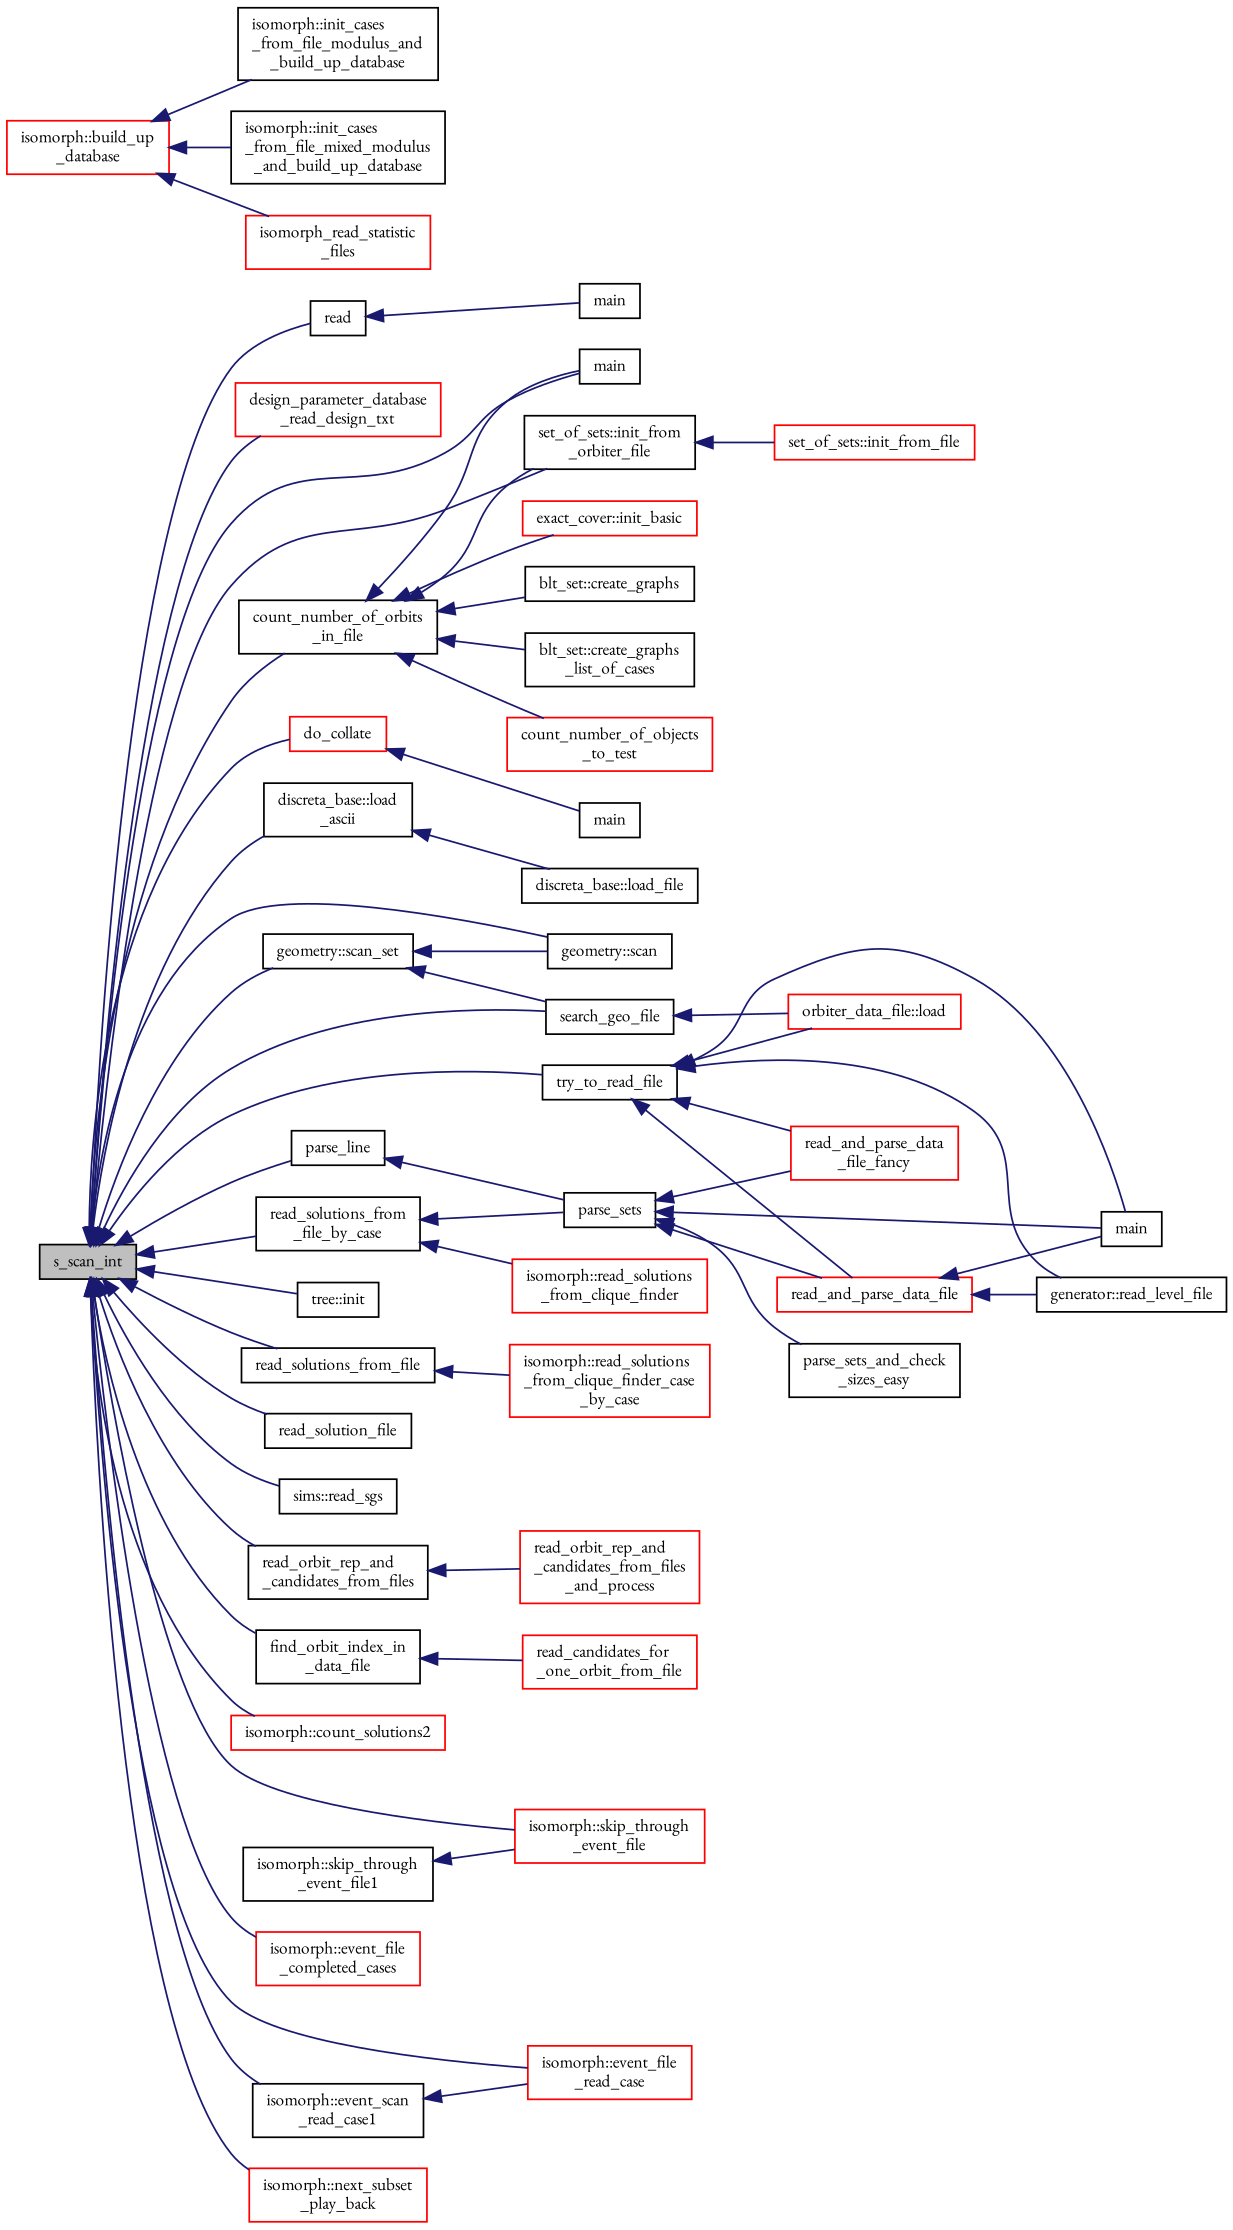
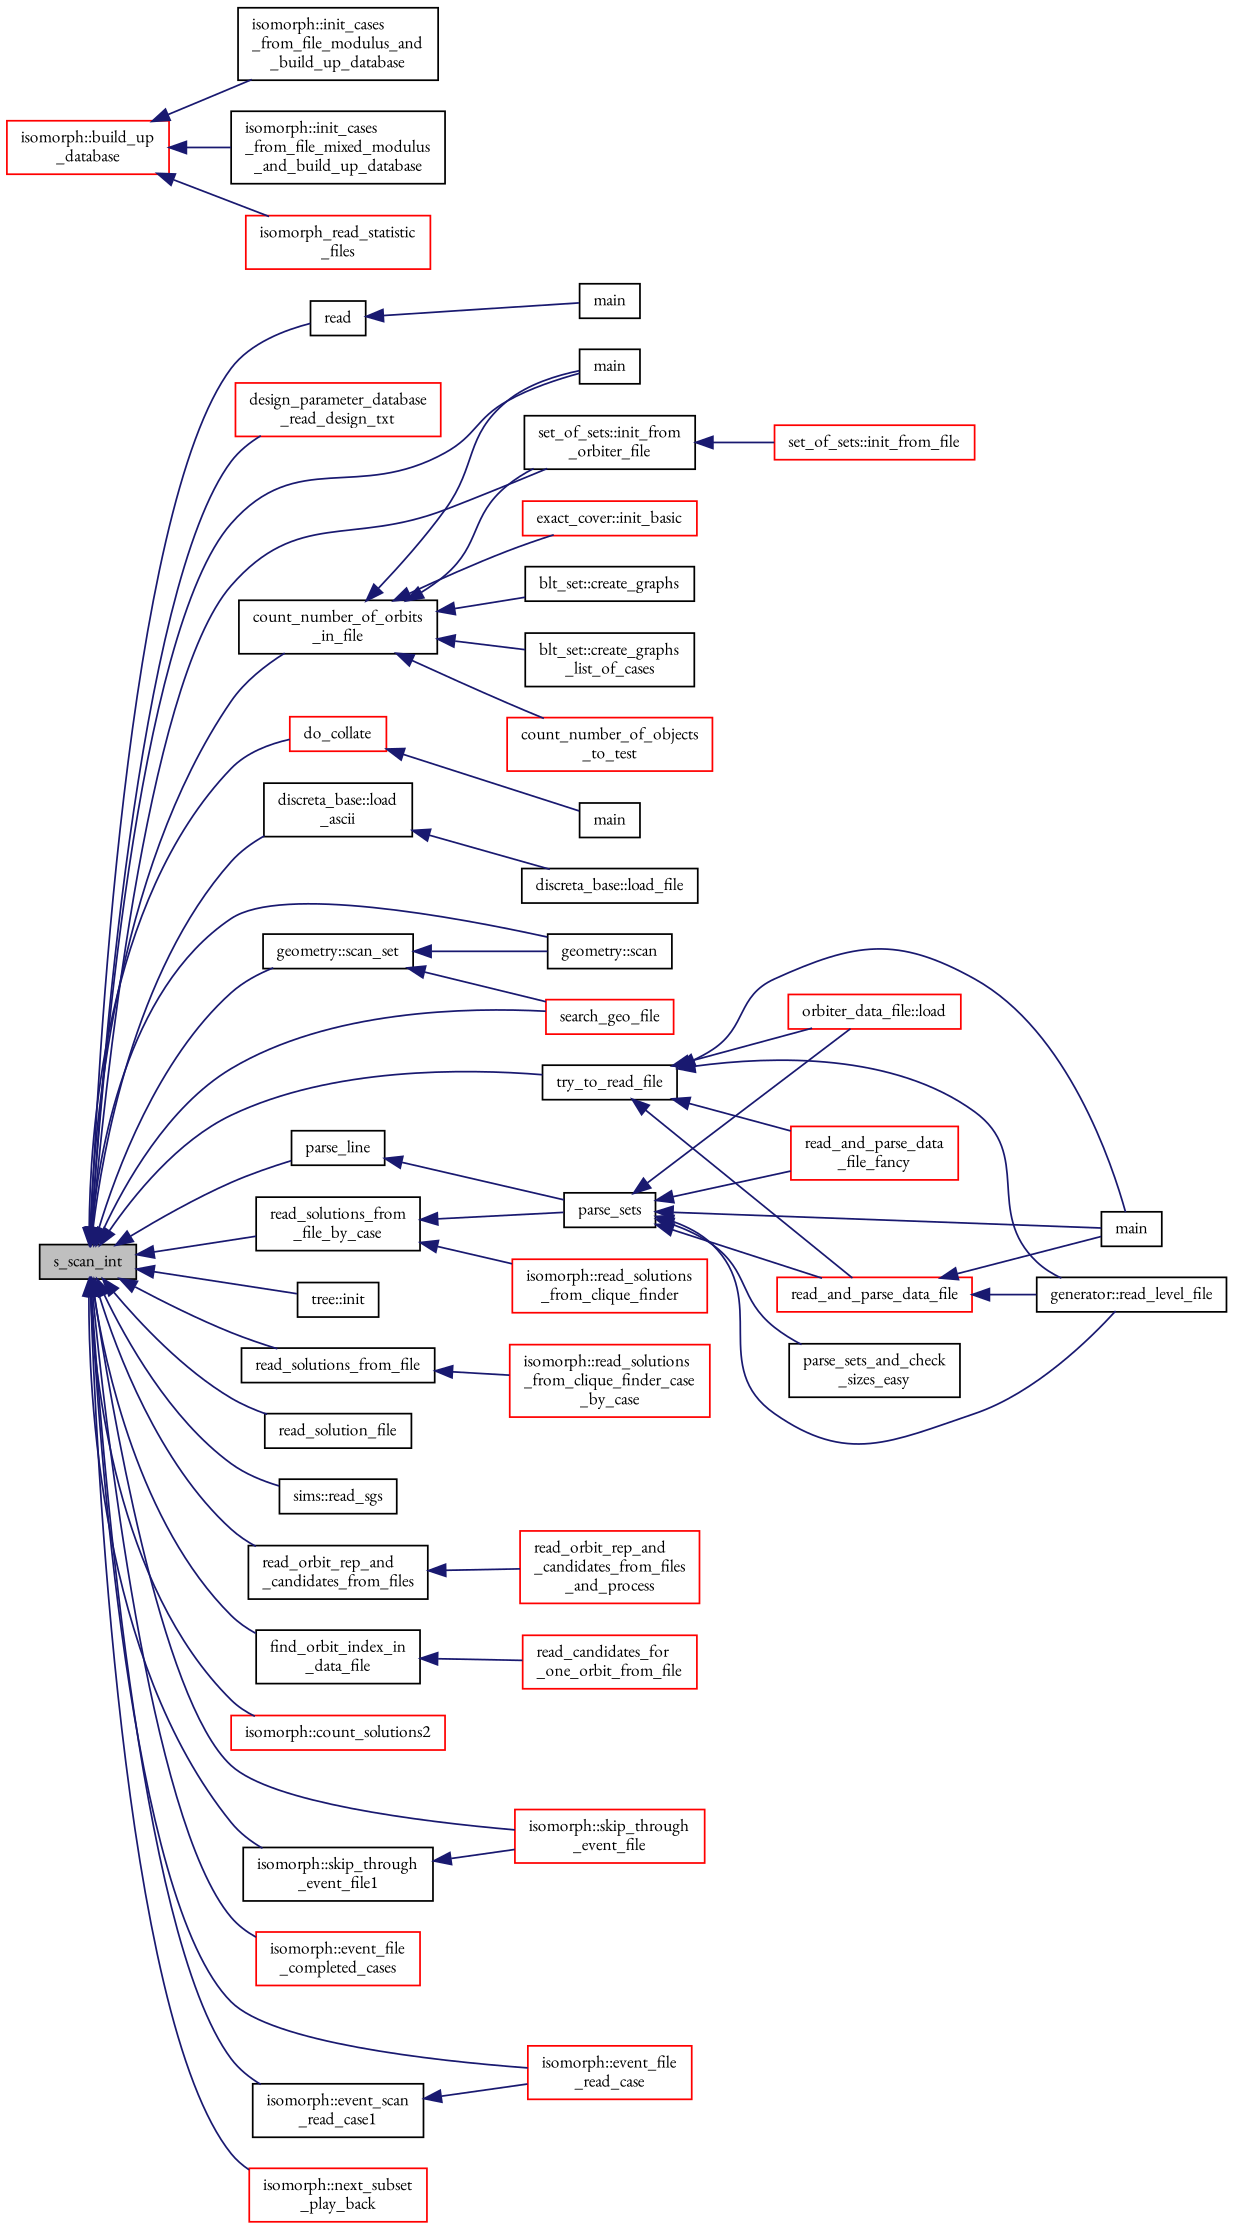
(728, 1015) -> (749, 1106)
(610, 1017) -> (610, 1017)
none -> (845, 1443)
none -> (168, 1717)
